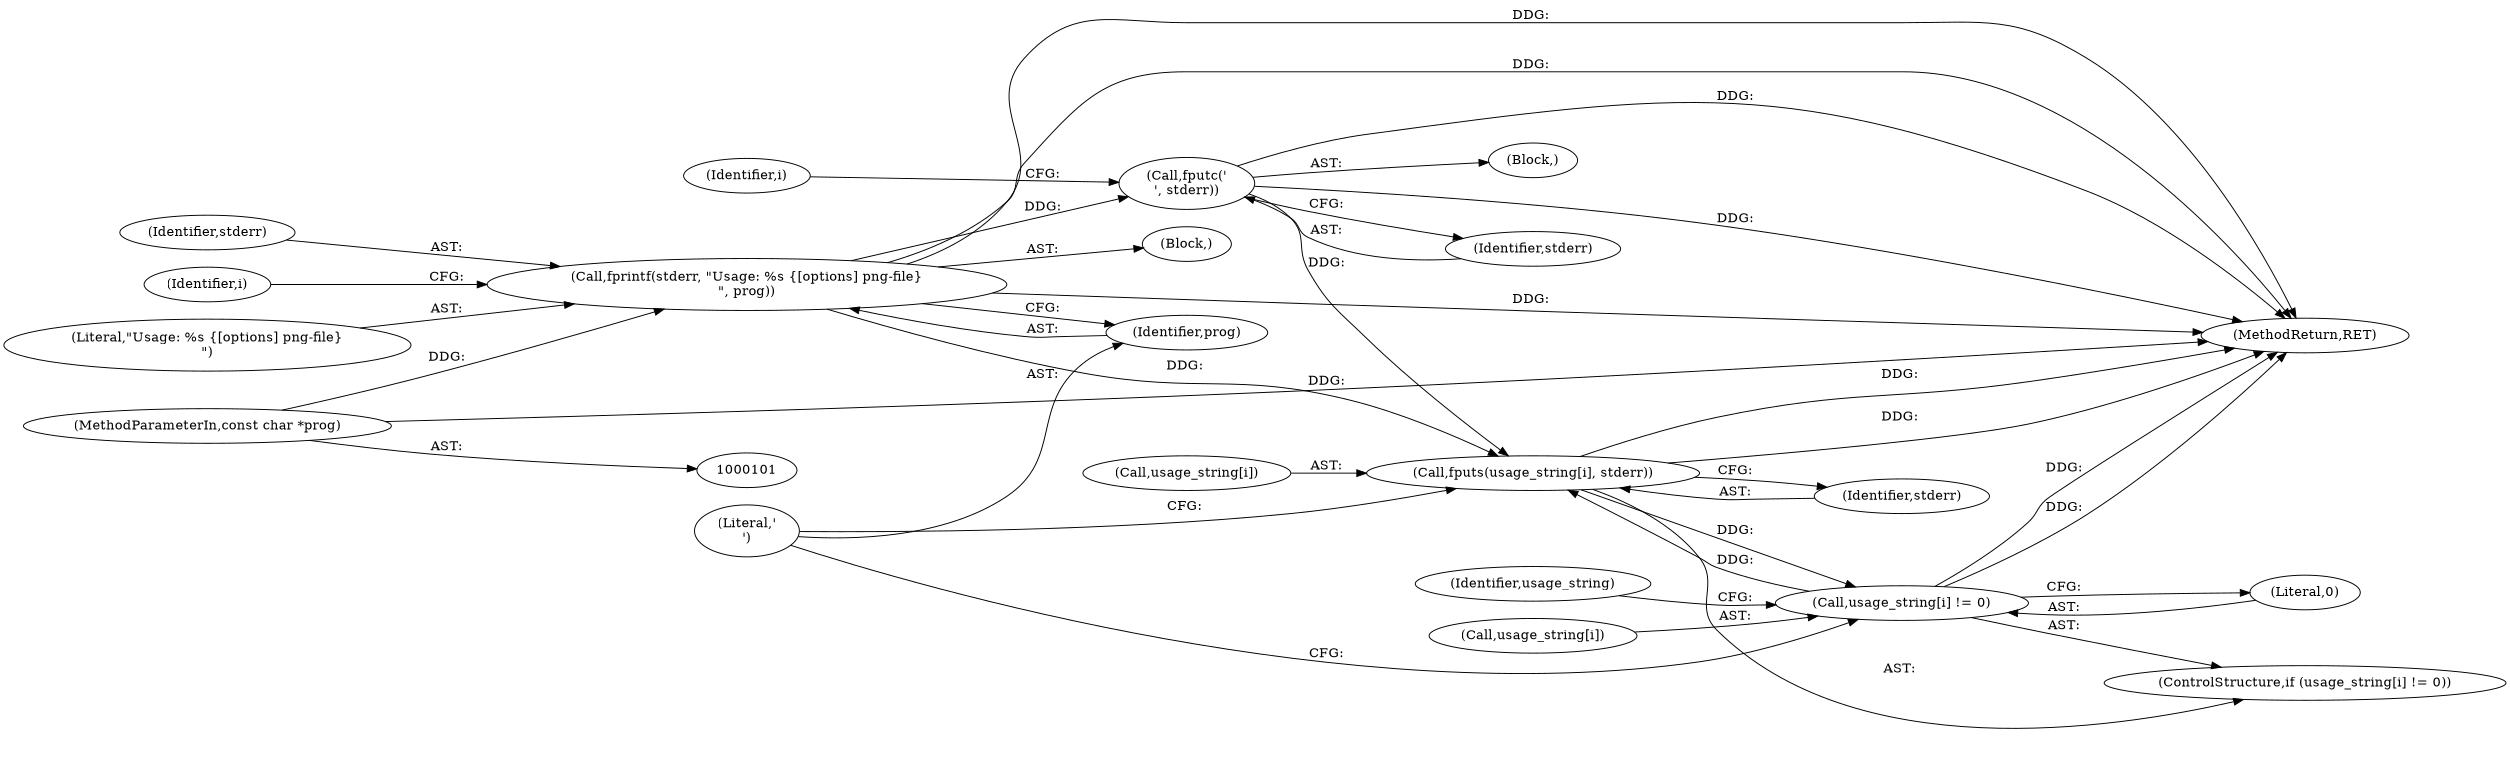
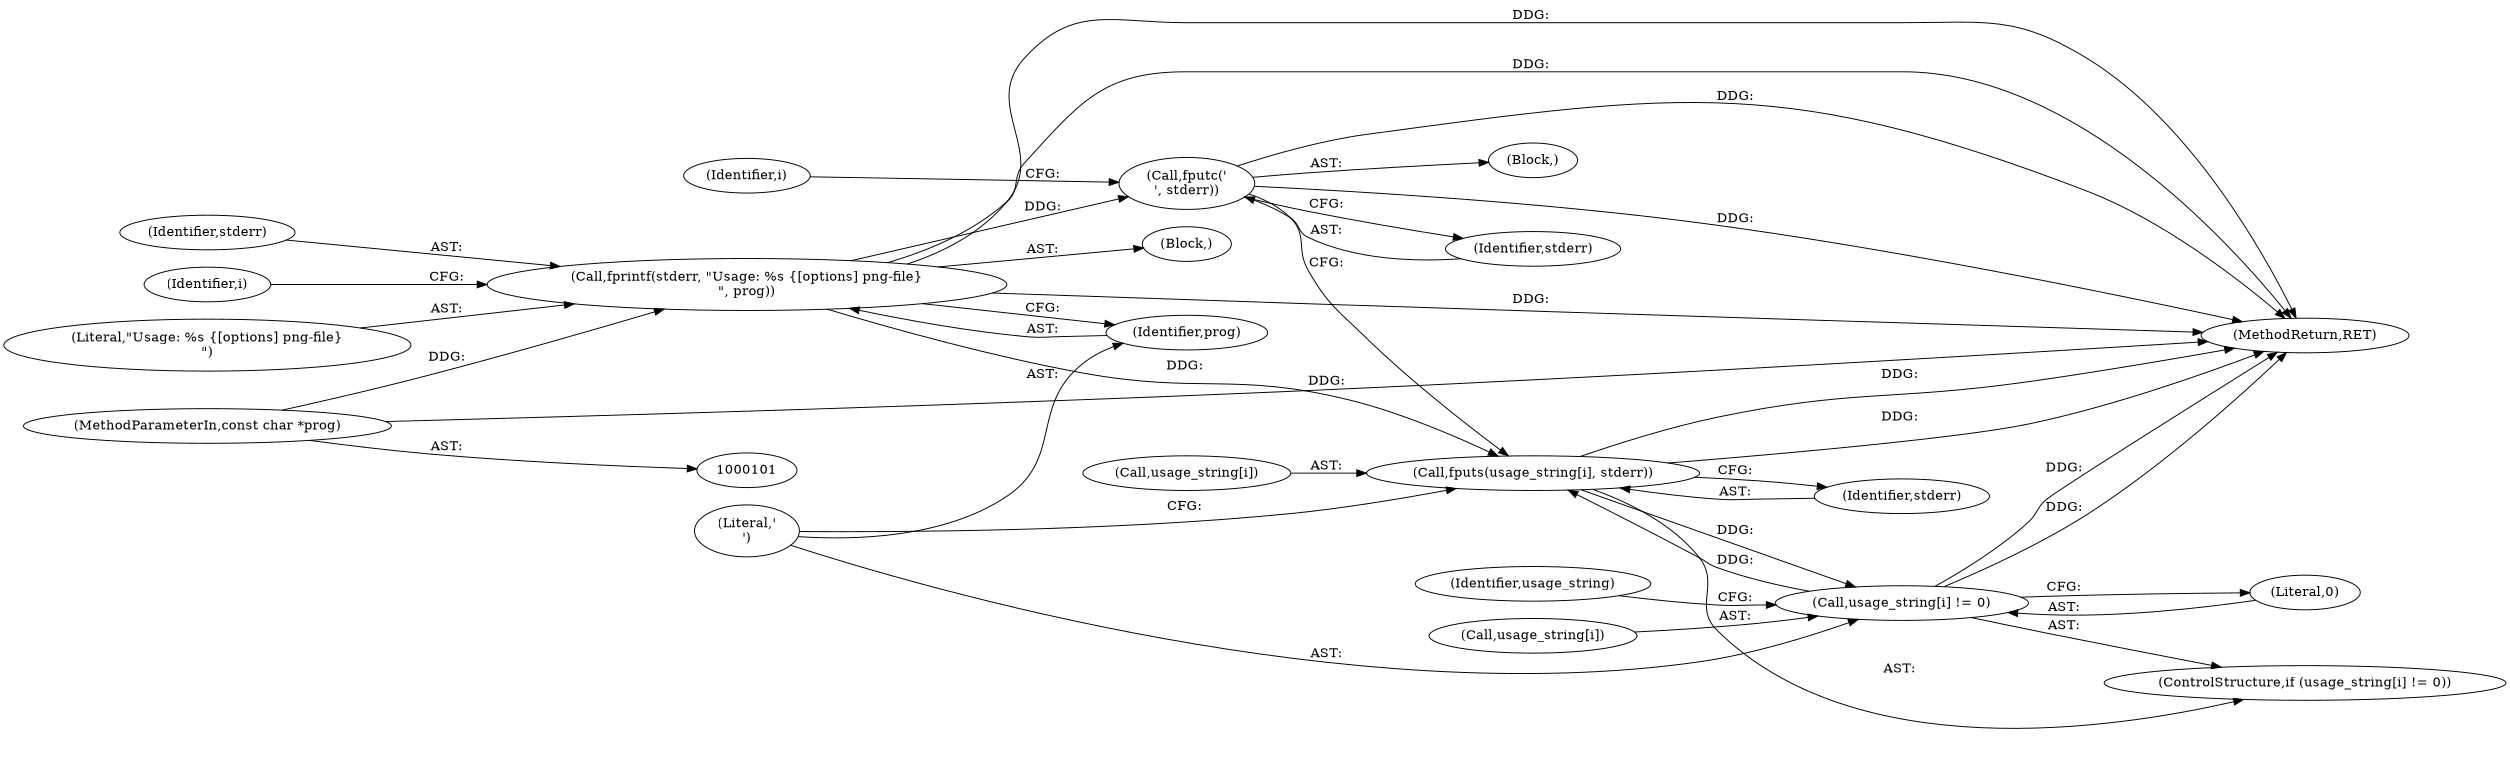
(1329, 263) -> (1329, 263)
(1329, 654) -> (1329, 654)
